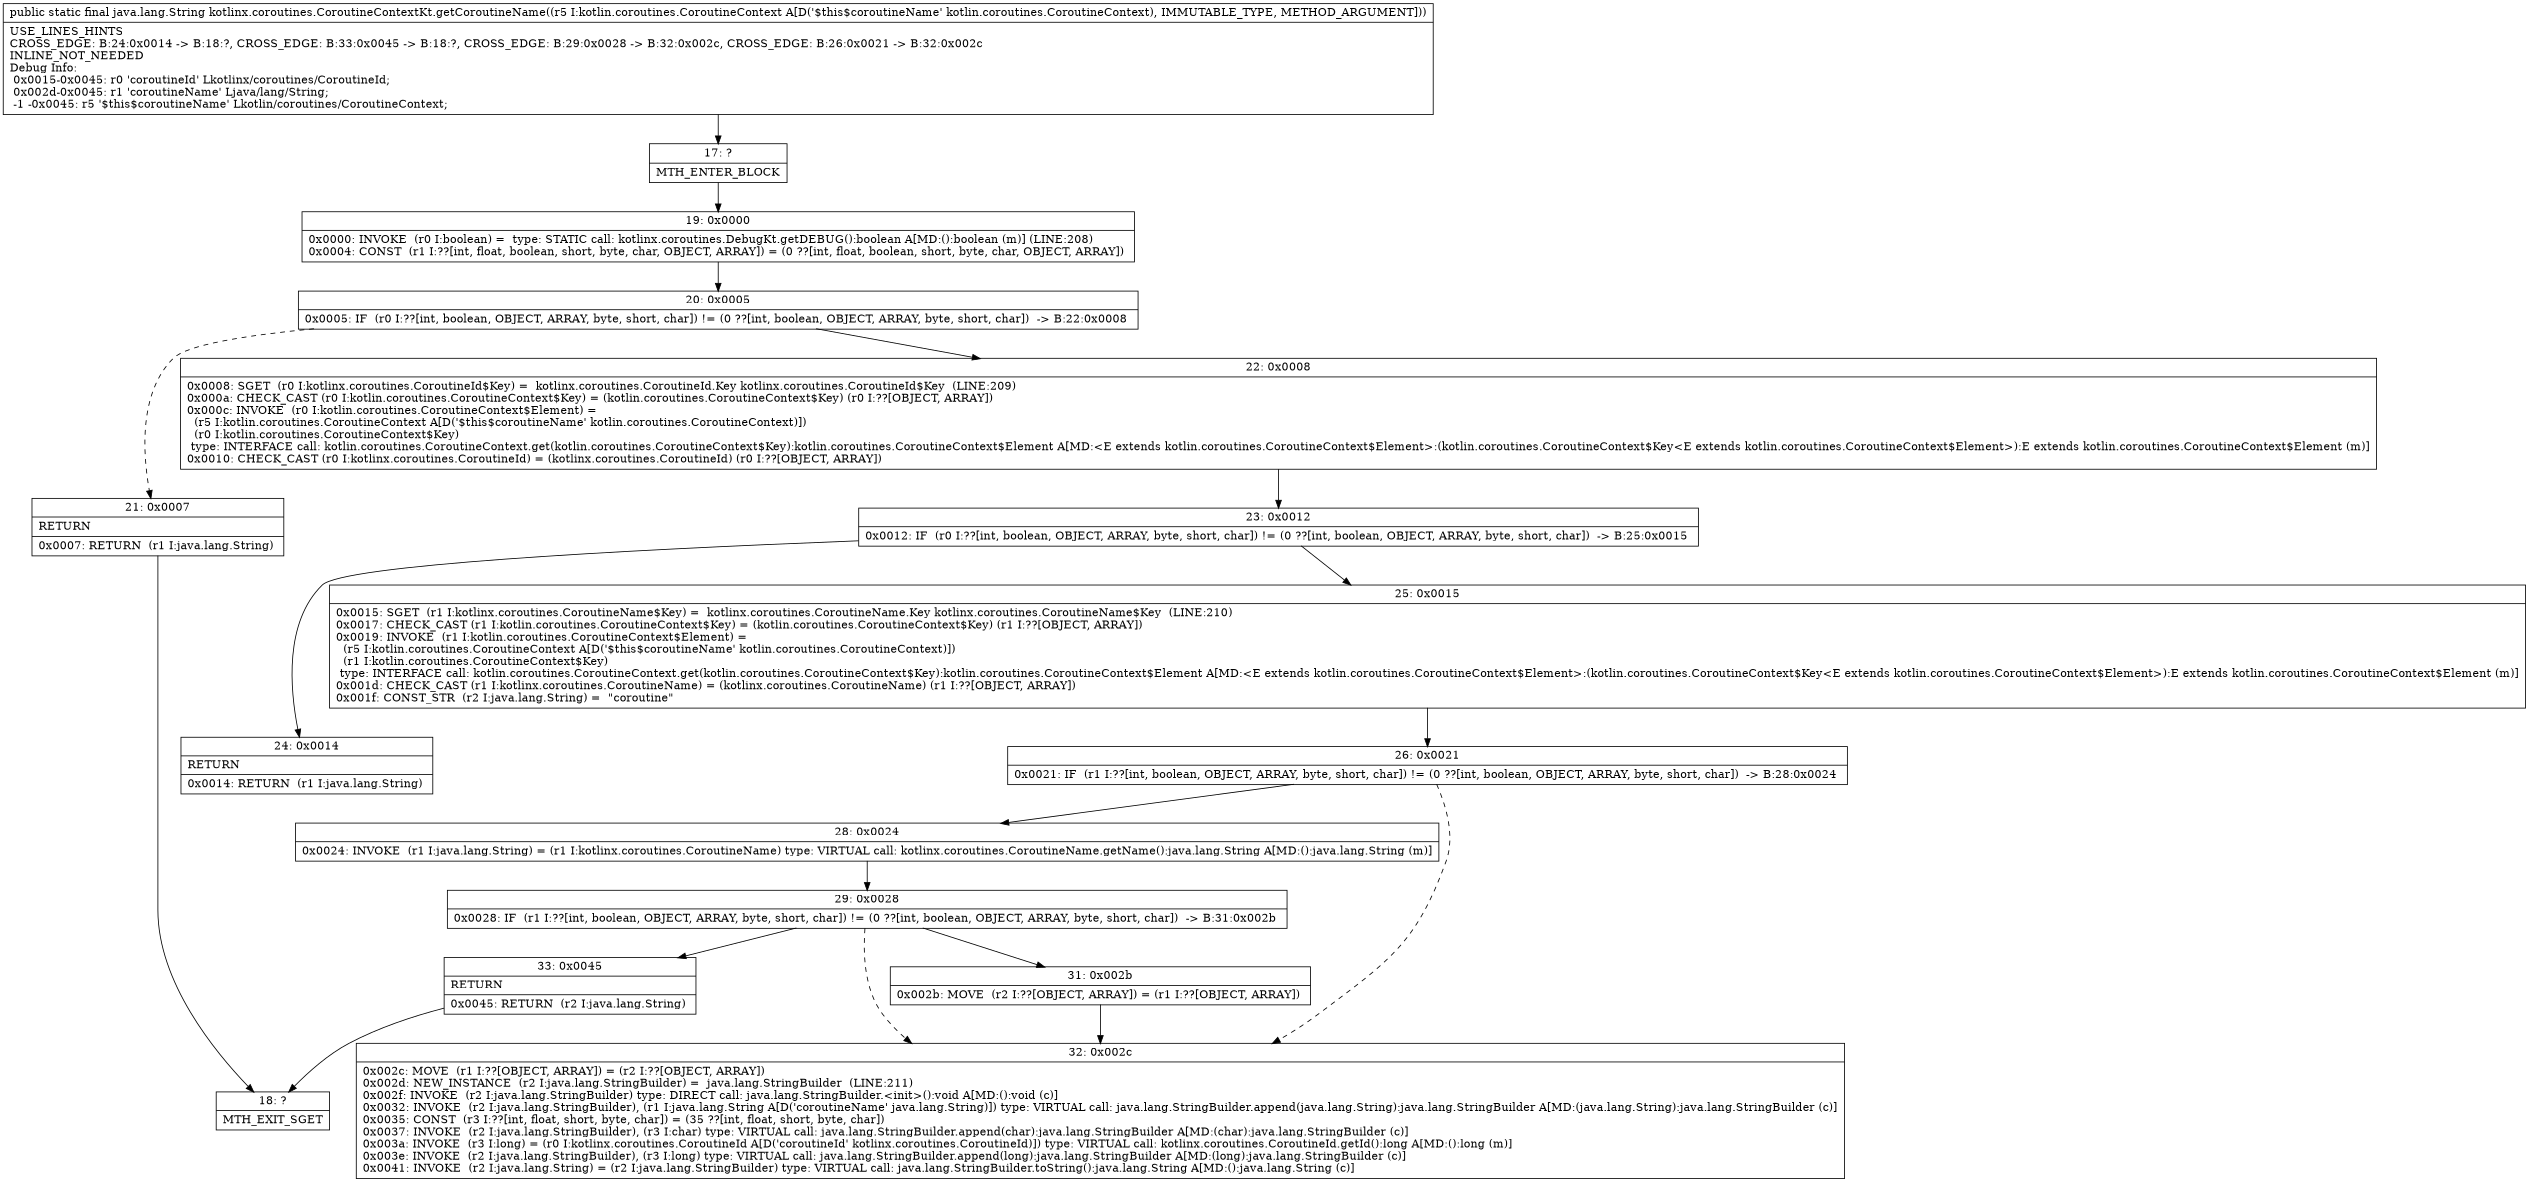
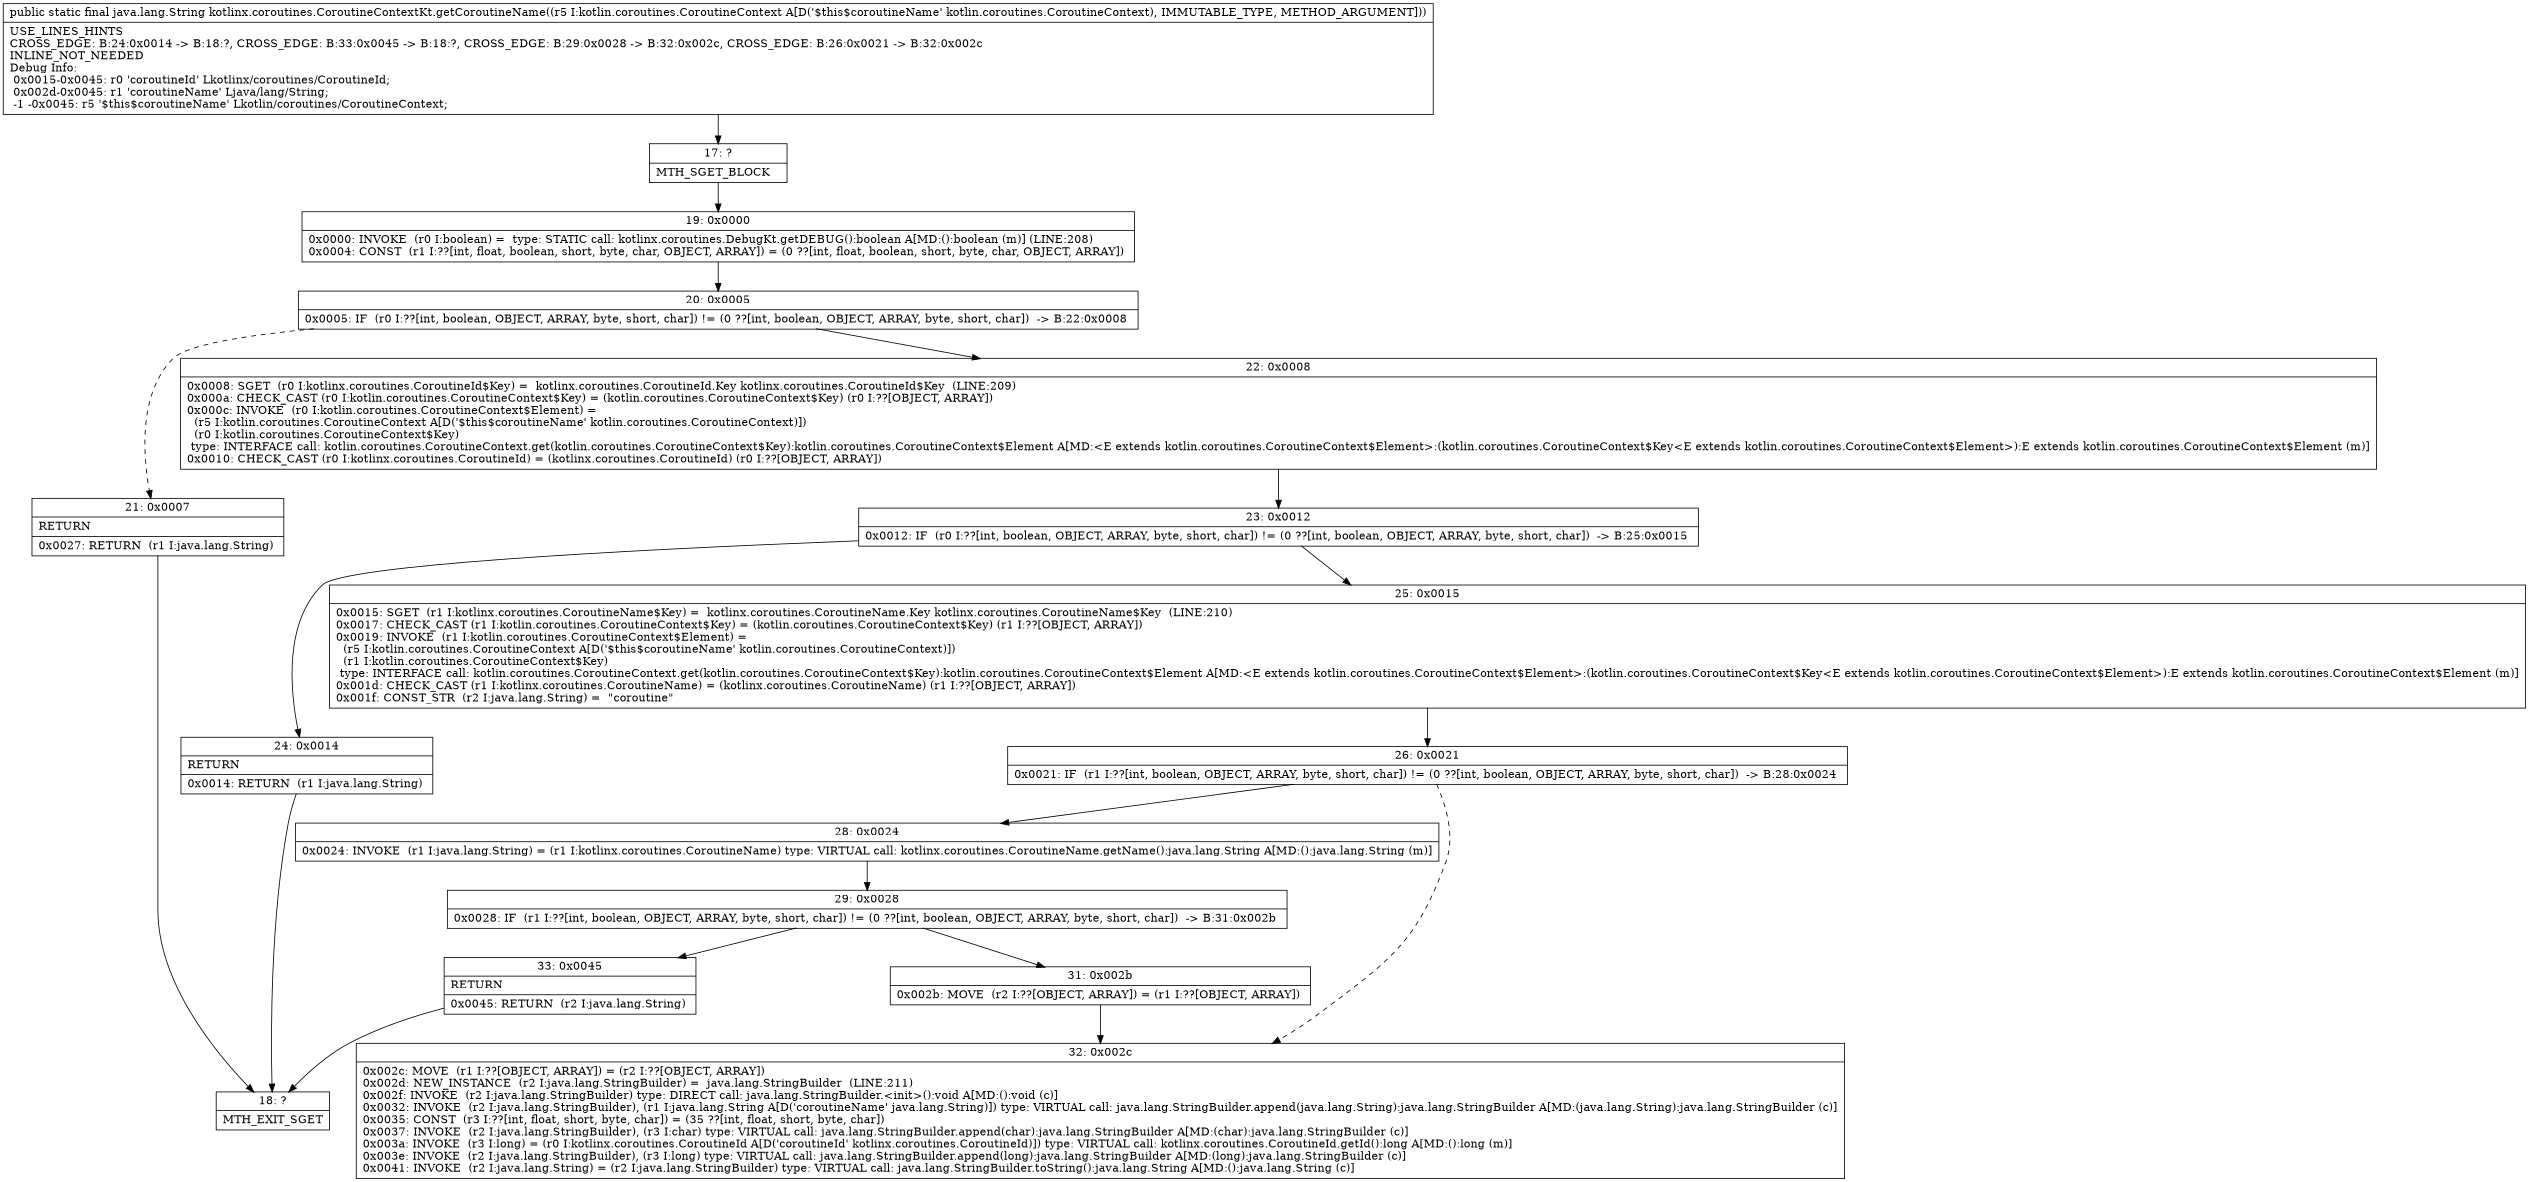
(718, 172) -> (713, 172)
(158, 546) -> (158, 546)
none -> (275, 938)
(870, 989) -> none
